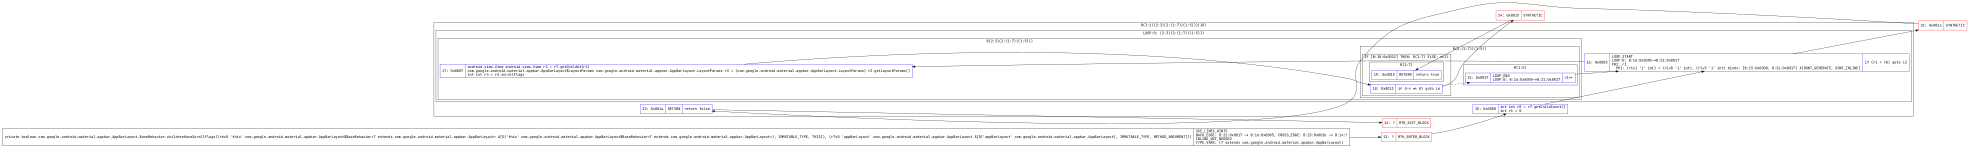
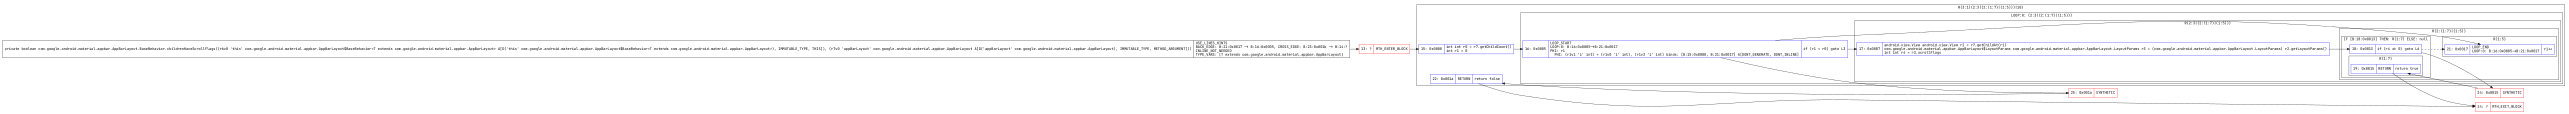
(1596, 73) -> (2127, 22)
none -> (2430, 95)
